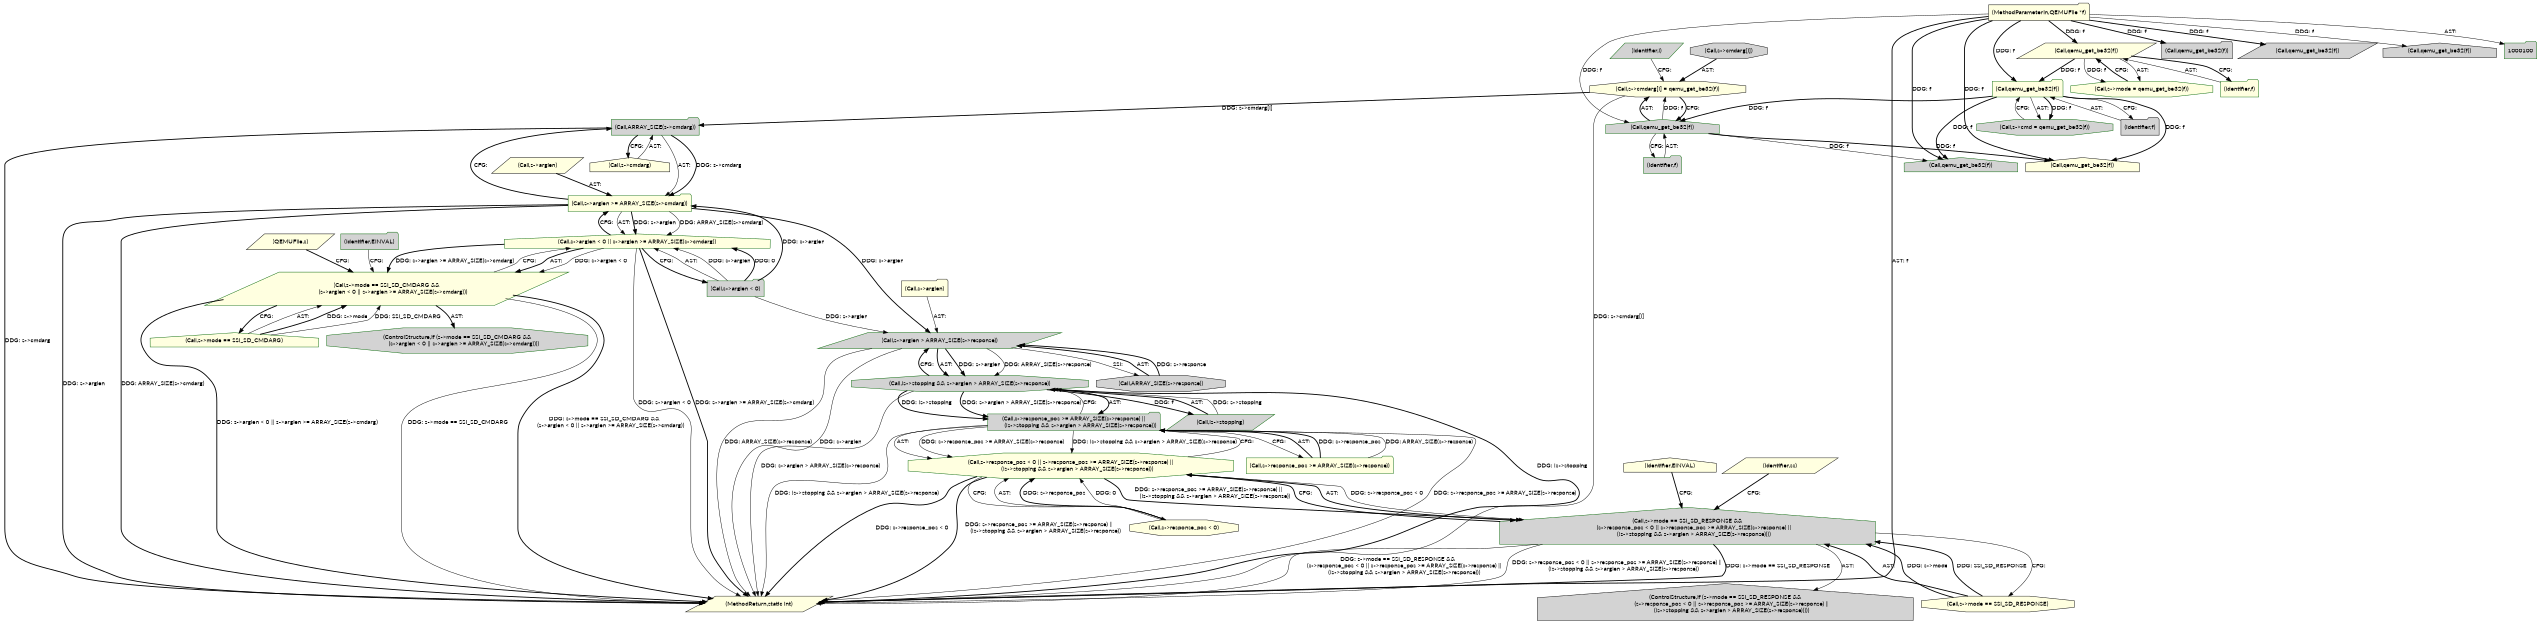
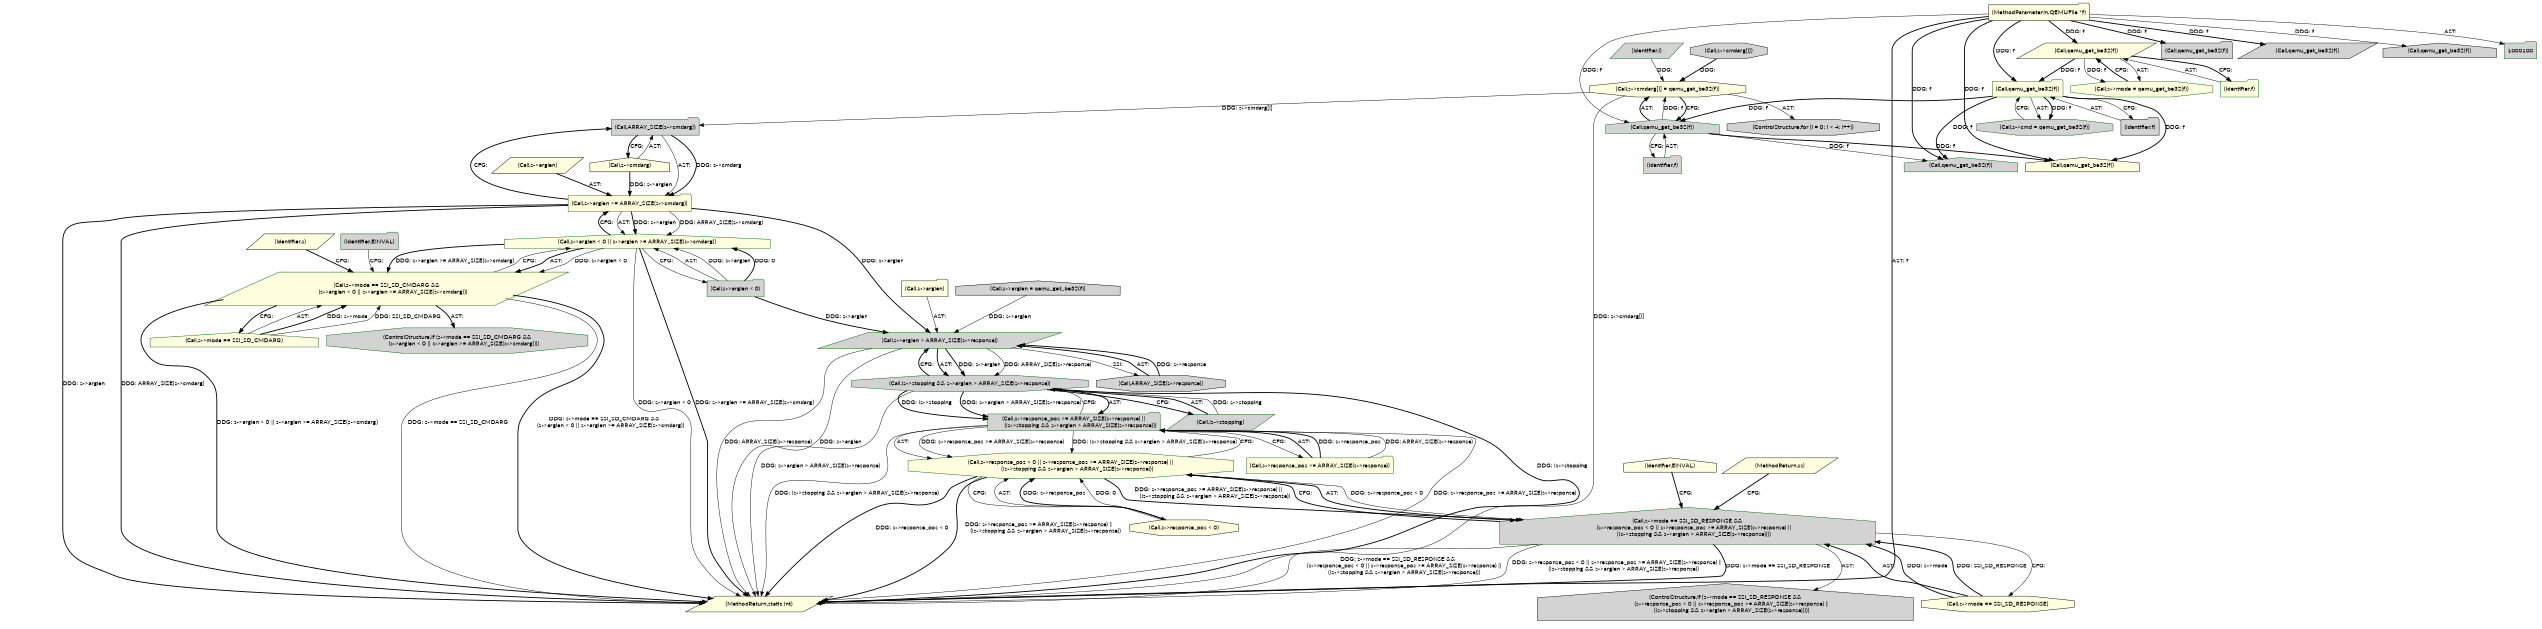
(1666, 70) -> (1666, 70)
(1709, 70) -> (1709, 70)
(1147, 109) -> (1147, 109)
none -> (1803, 127)
(768, 222) -> (630, 182)
(291, 242) -> (291, 242)
(670, 270) -> (670, 270)
none -> (1038, 289)
(818, 318) -> (818, 318)
(5, 401) -> none
(1164, 403) -> (1164, 403)
(1780, 466) -> (1780, 466)
